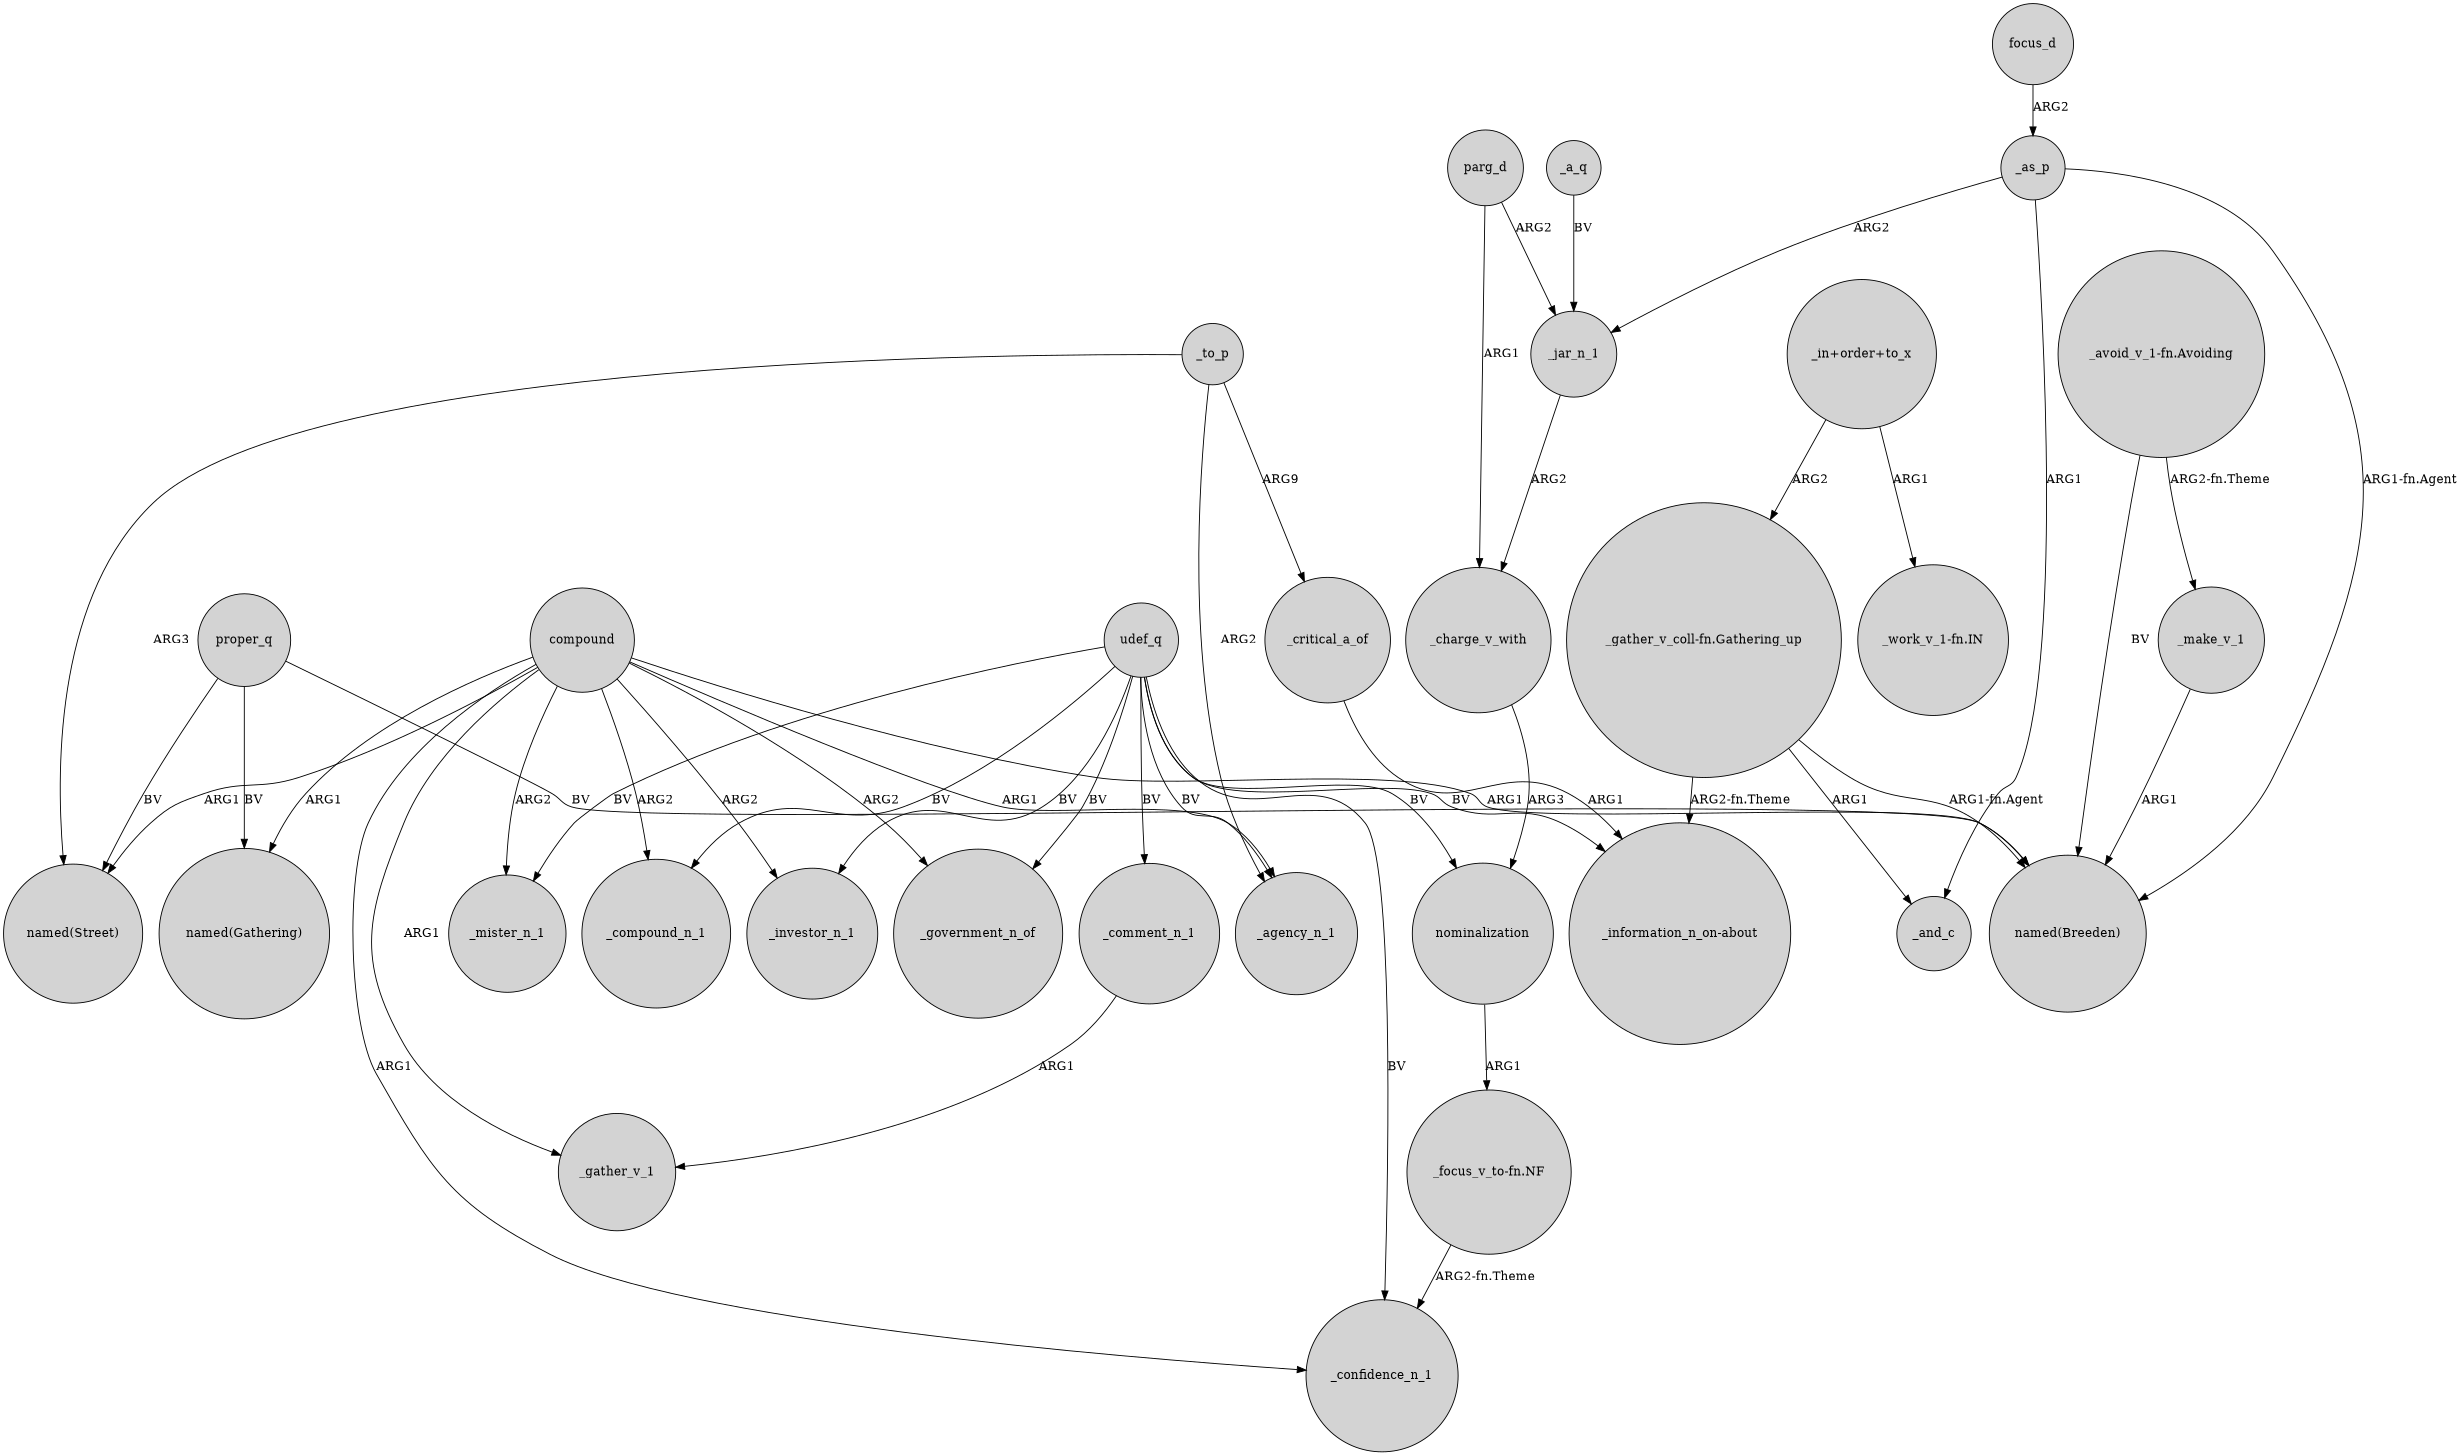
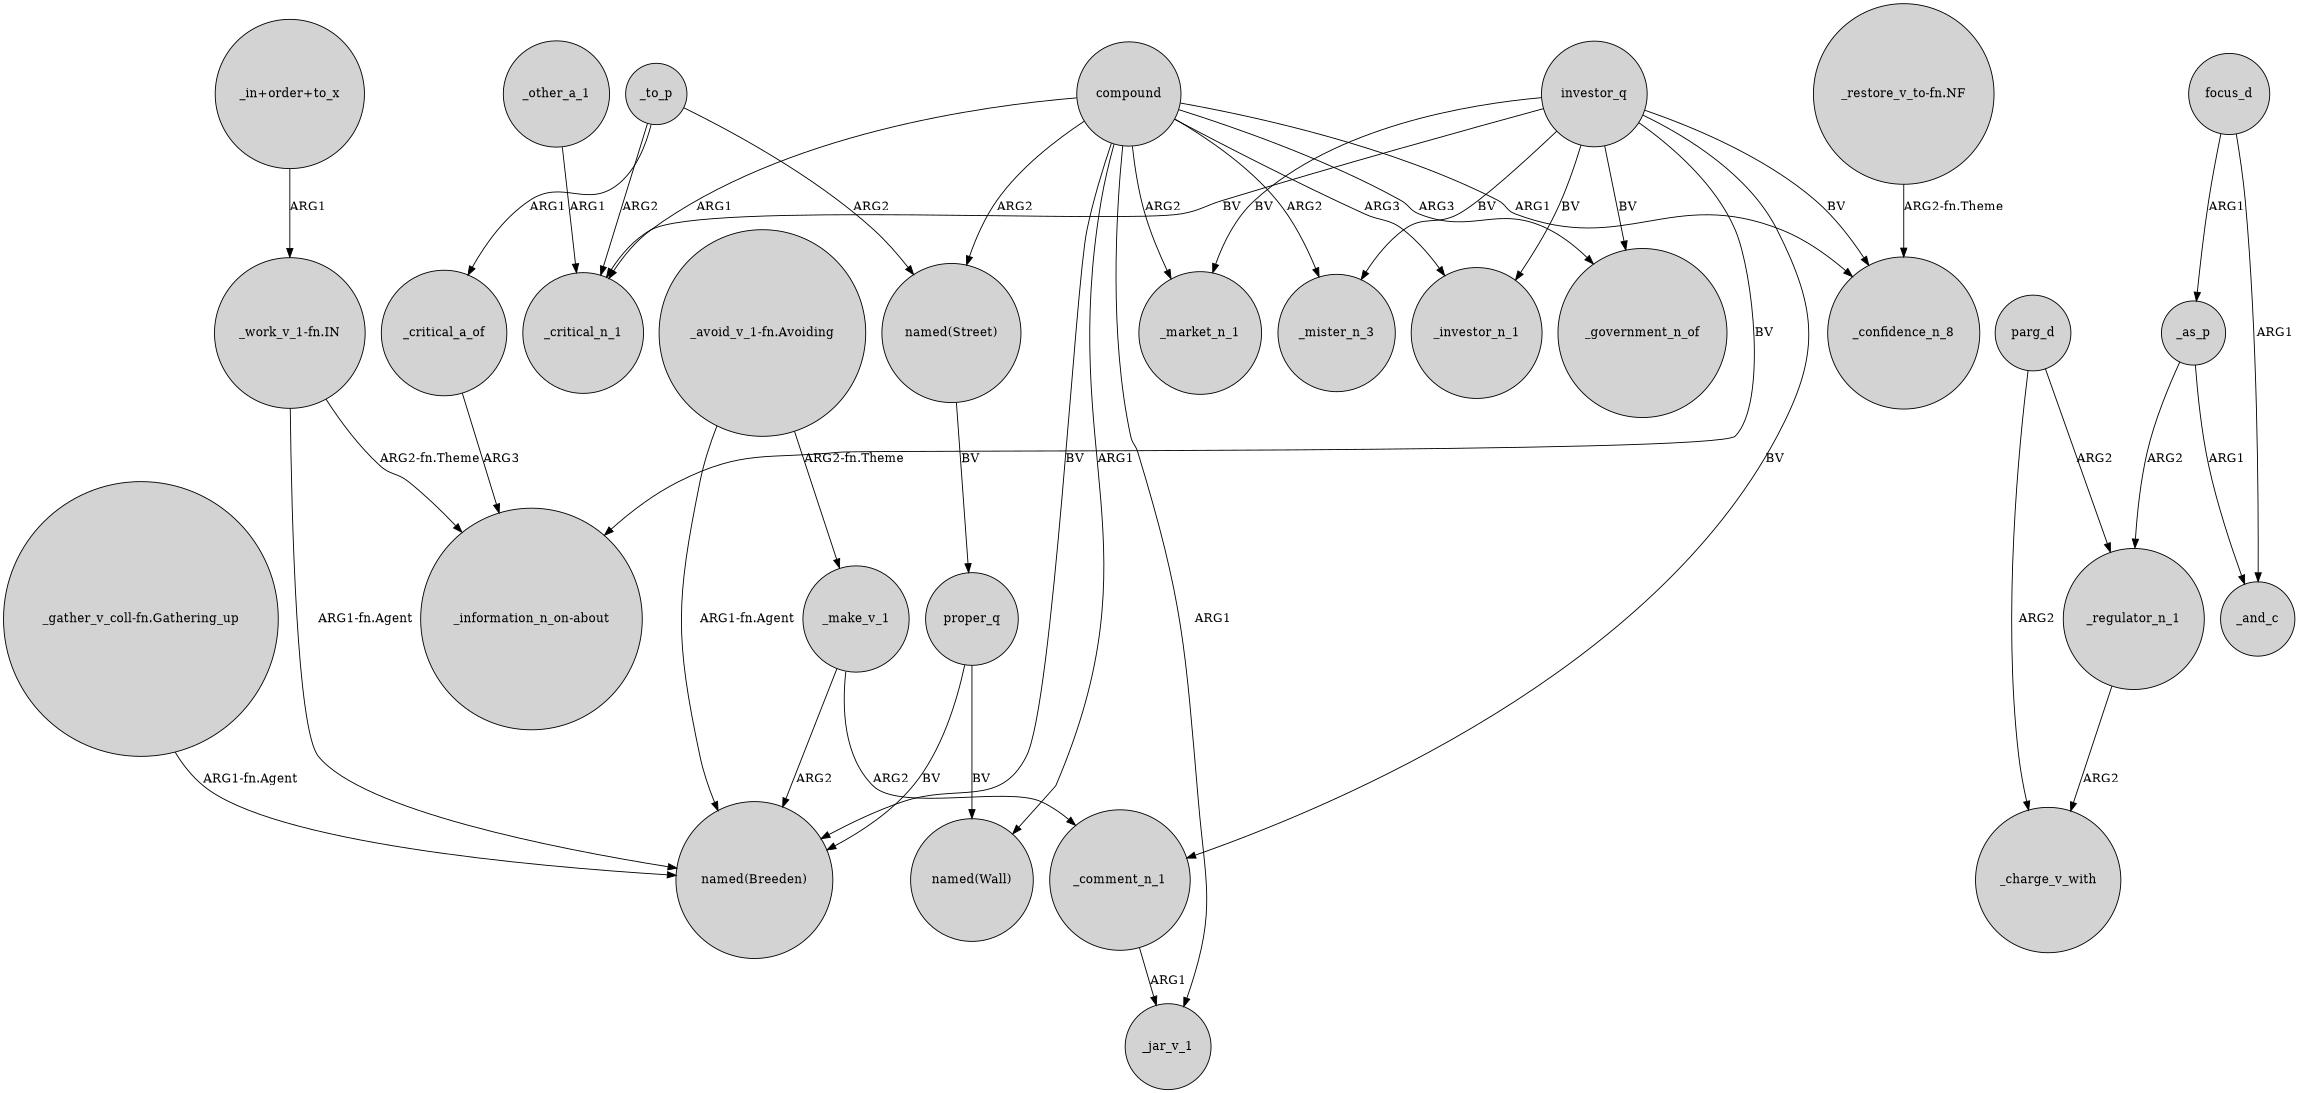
none -> (556, 94)
(2051, 107) -> (2227, 207)
(1574, 168) -> none
(1502, 354) -> (2037, 619)
(1574, 354) -> (2134, 619)
(1800, 466) -> none
(1281, 480) -> (548, 207)
(2362, 485) -> (326, 763)
(172, 640) -> (872, 207)
(1141, 640) -> (1594, 94)
(2140, 640) -> (747, 619)
(159, 768) -> (962, 483)
none -> (896, 795)
(1691, 796) -> (385, 469)
(222, 800) -> (1015, 207)
(741, 800) -> (1383, 207)
(881, 800) -> (1437, 207)
(1506, 800) -> (1075, 459)
(1606, 800) -> (502, 459)
(2160, 800) -> (815, 779)
(1847, 823) -> (2255, 353)
(244, 934) -> (972, 880)
(507, 934) -> (1337, 333)
(656, 934) -> (1200, 333)
(1296, 934) -> (583, 333)
(1483, 934) -> none
(617, 1172) -> (1168, 1047)
(1489, 1172) -> (1904, 94)
(1382, 1376) -> (1904, 333)
